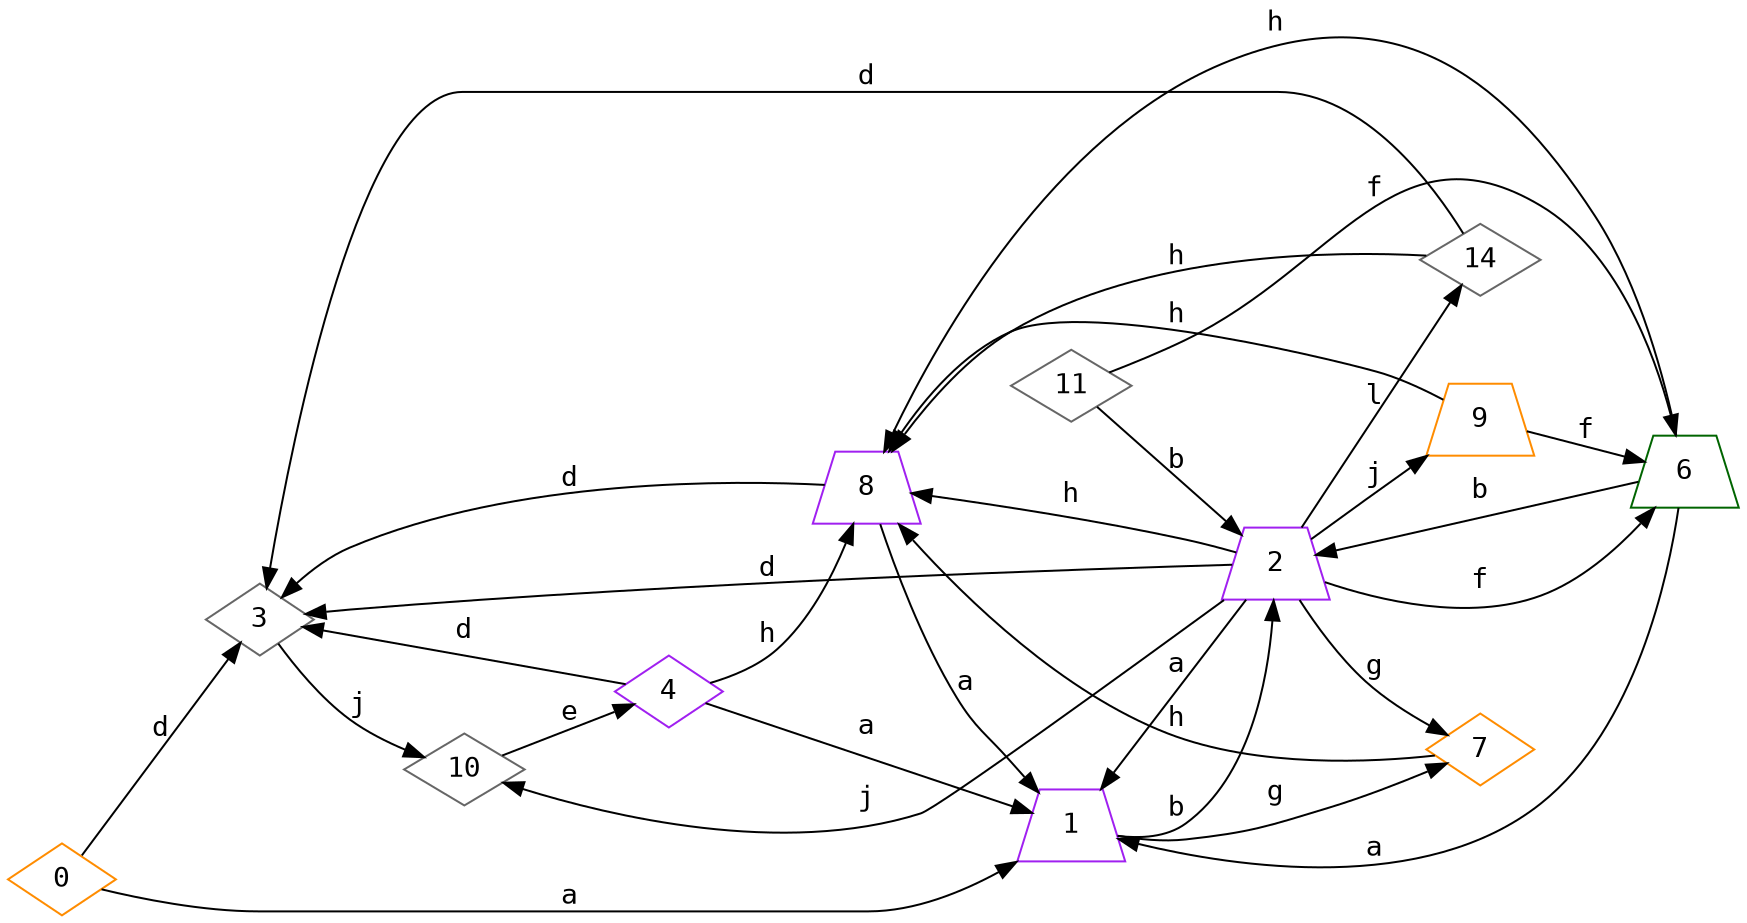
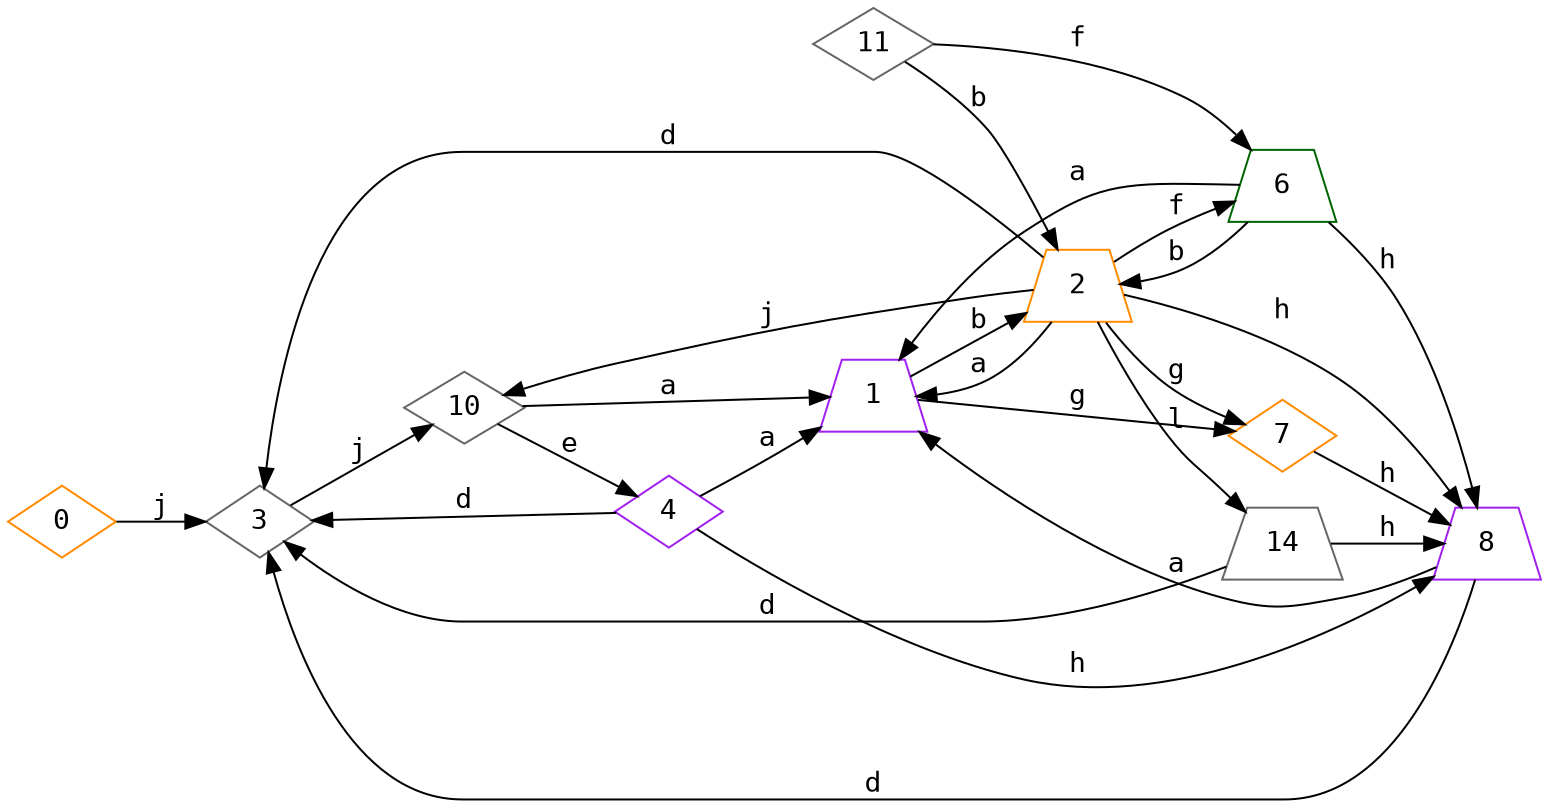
(1480, 260) -> (1282, 544)
(1480, 420) -> none
(1276, 564) -> (1078, 286)
(161, 728) -> (161, 507)
(553, 911) -> (666, 402)
